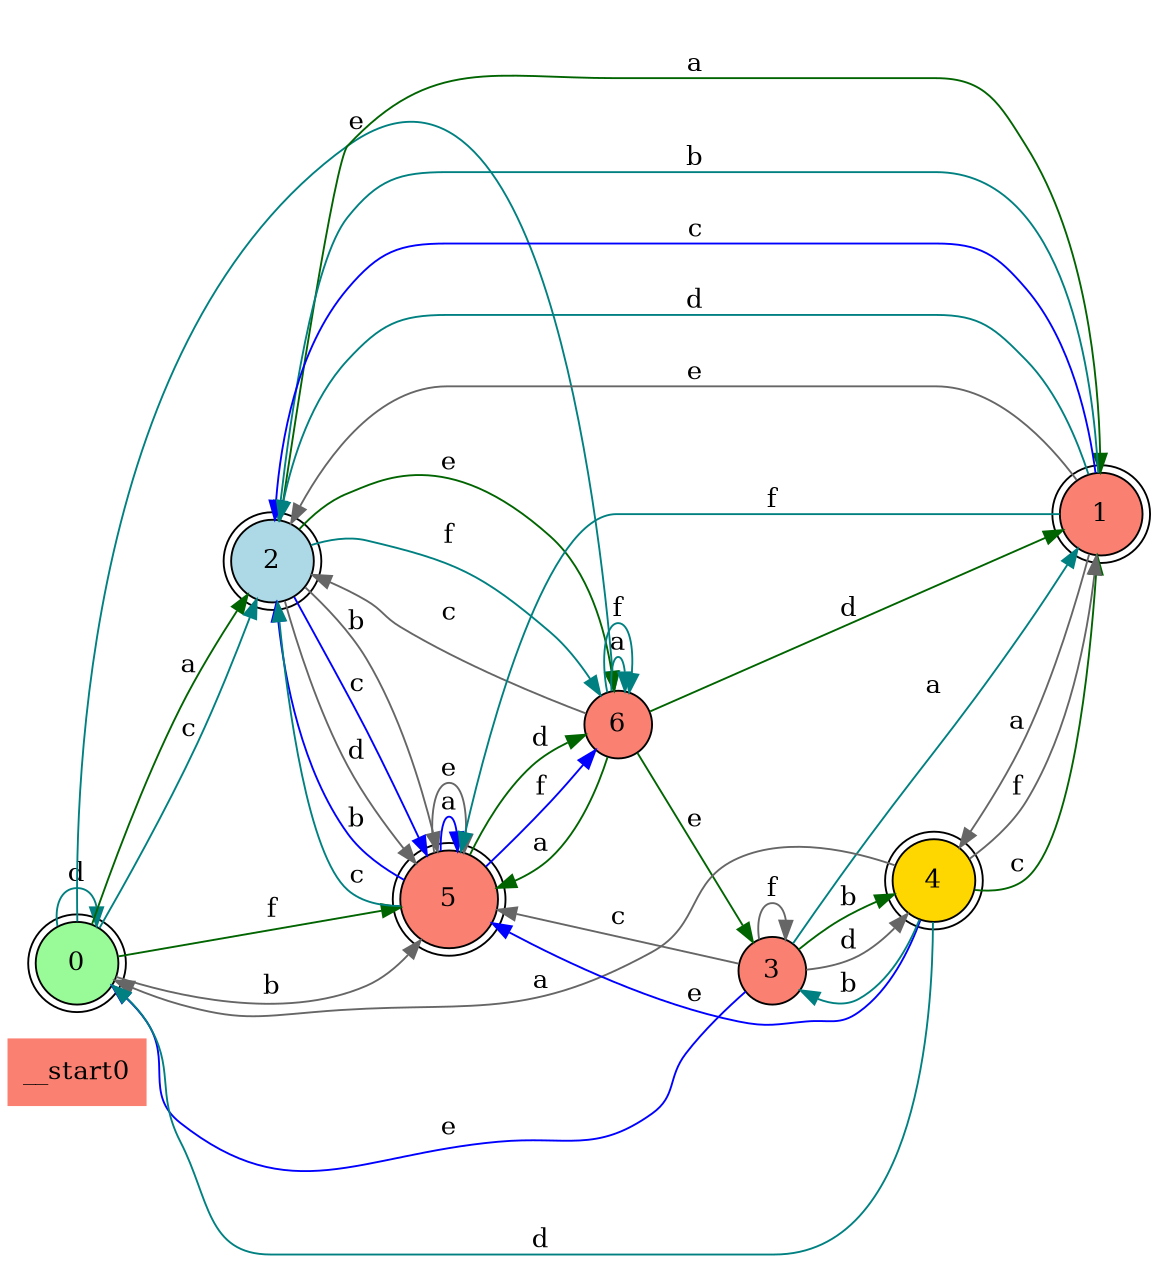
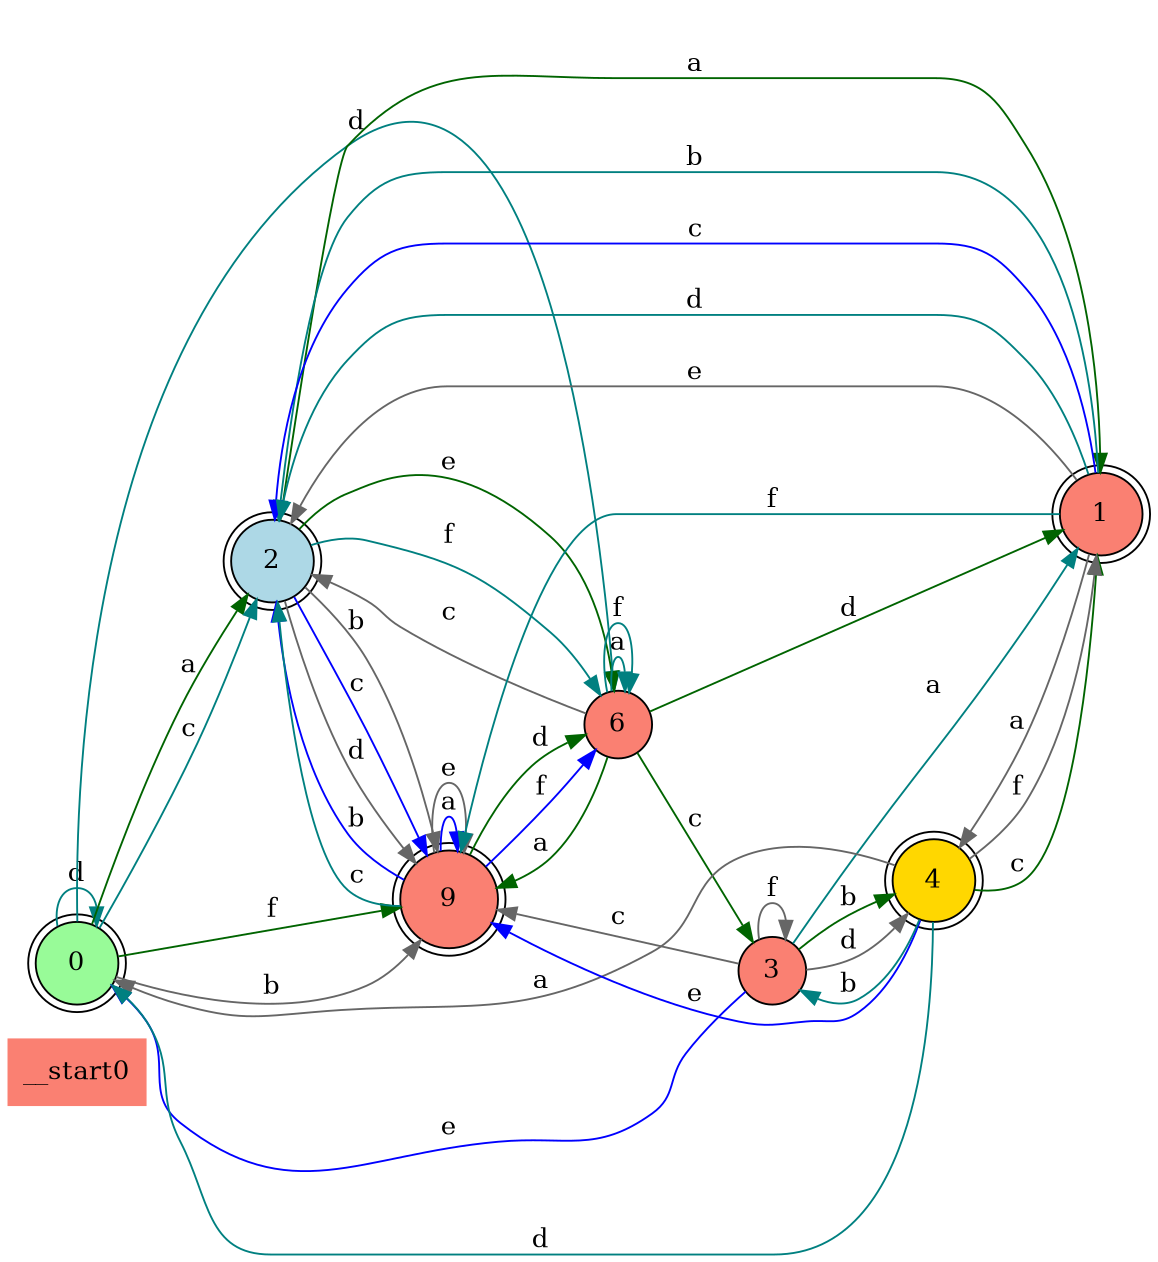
(357, 122) -> (357, 122)
(695, 819) -> (695, 819)
(449, 899) -> (449, 899)
